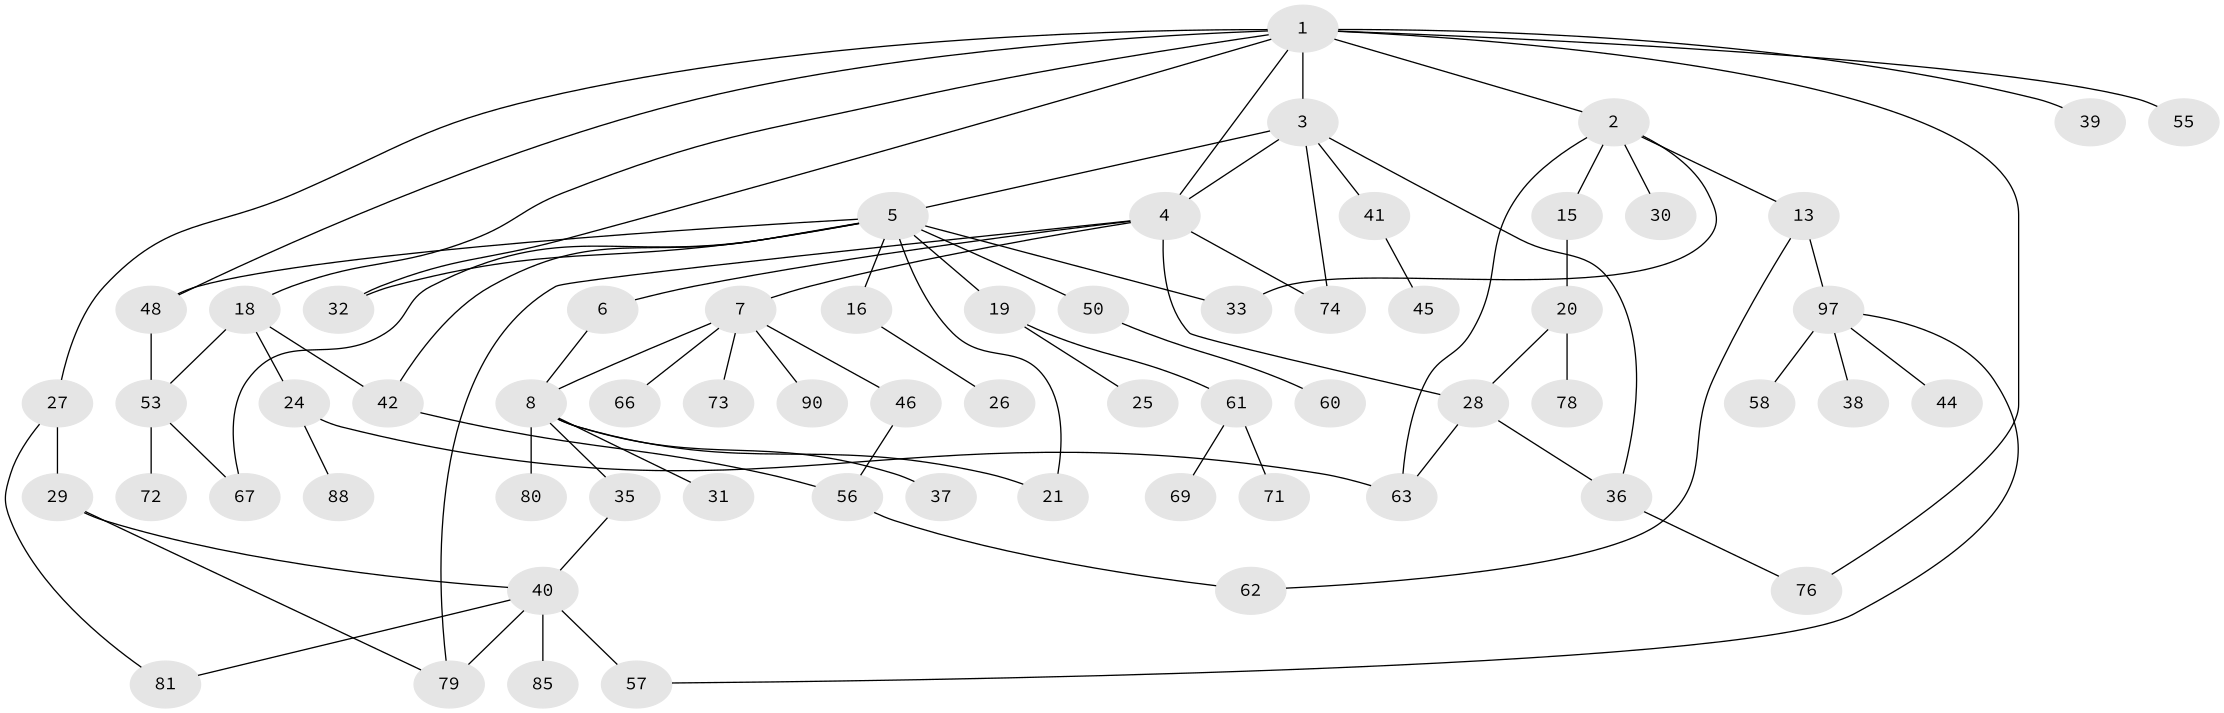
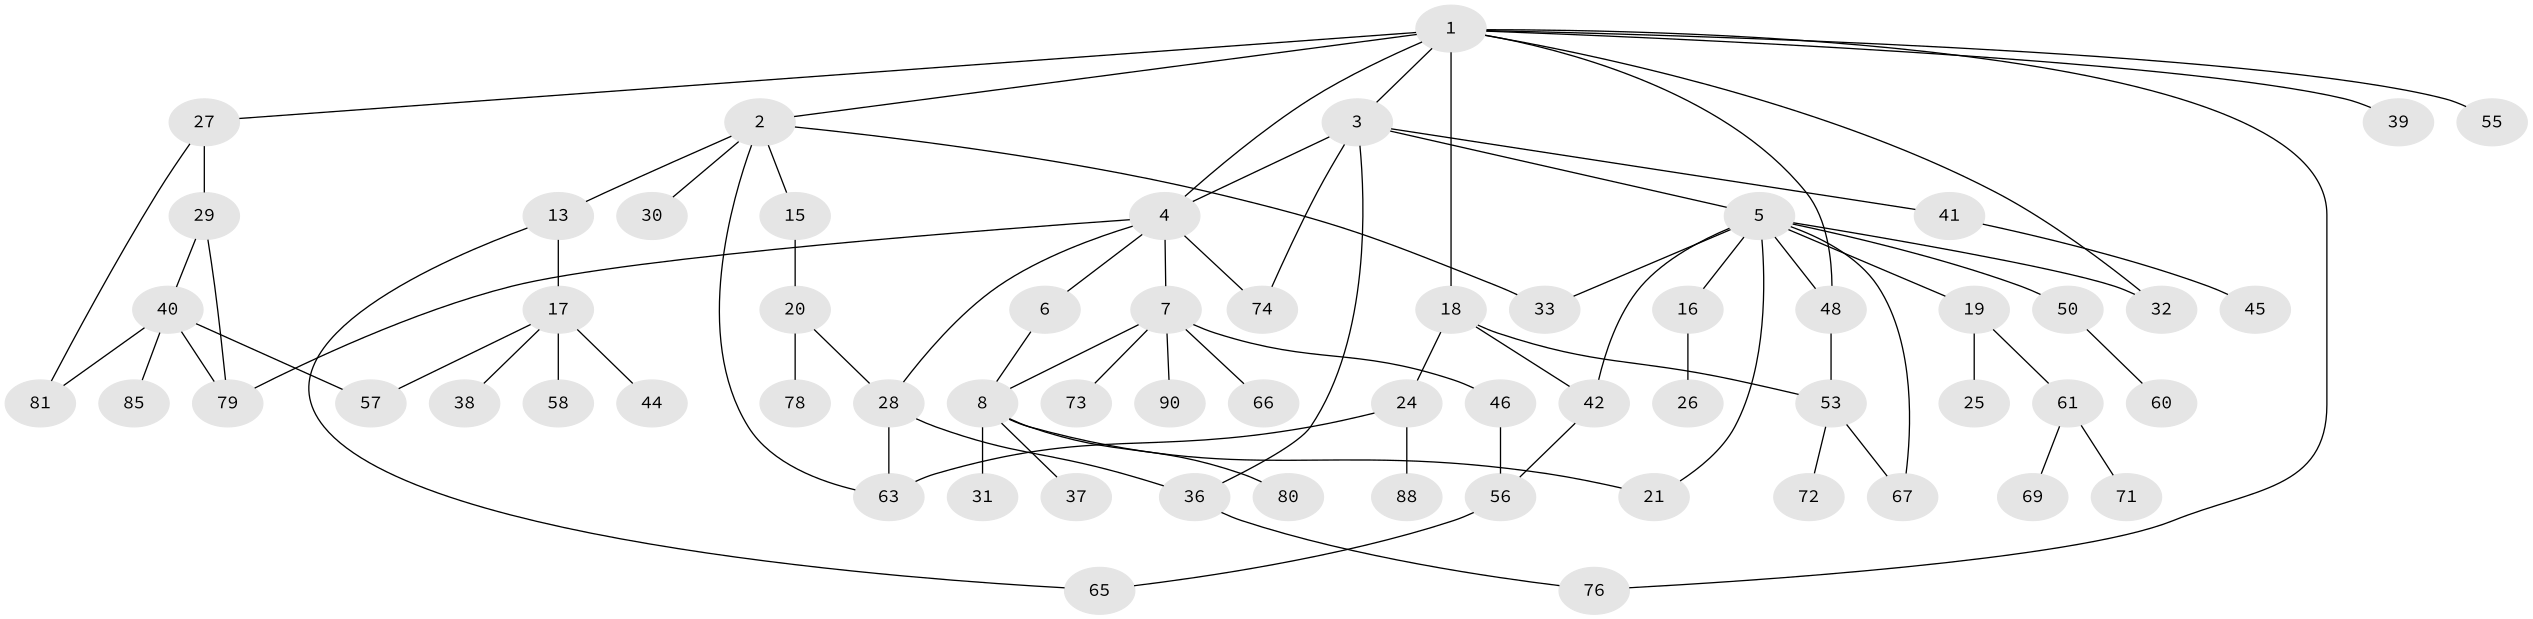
(1829, 310) -> (558, 310)
(625, 497) -> none
(1251, 591) -> (1100, 591)
